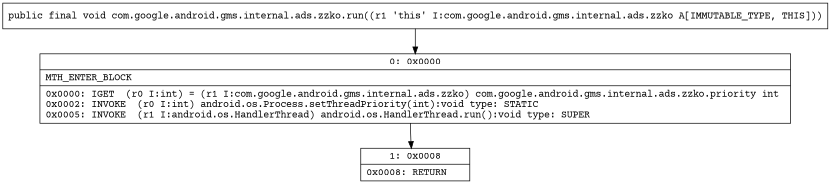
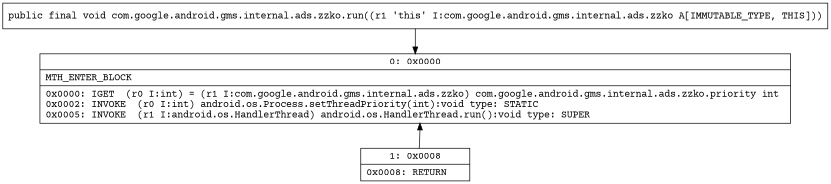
(411, 132) -> (420, 139)
